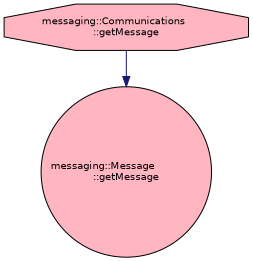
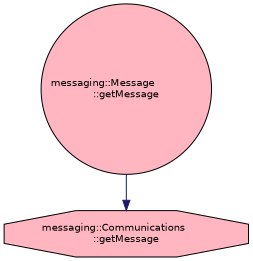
(126, 64) -> (126, 187)
